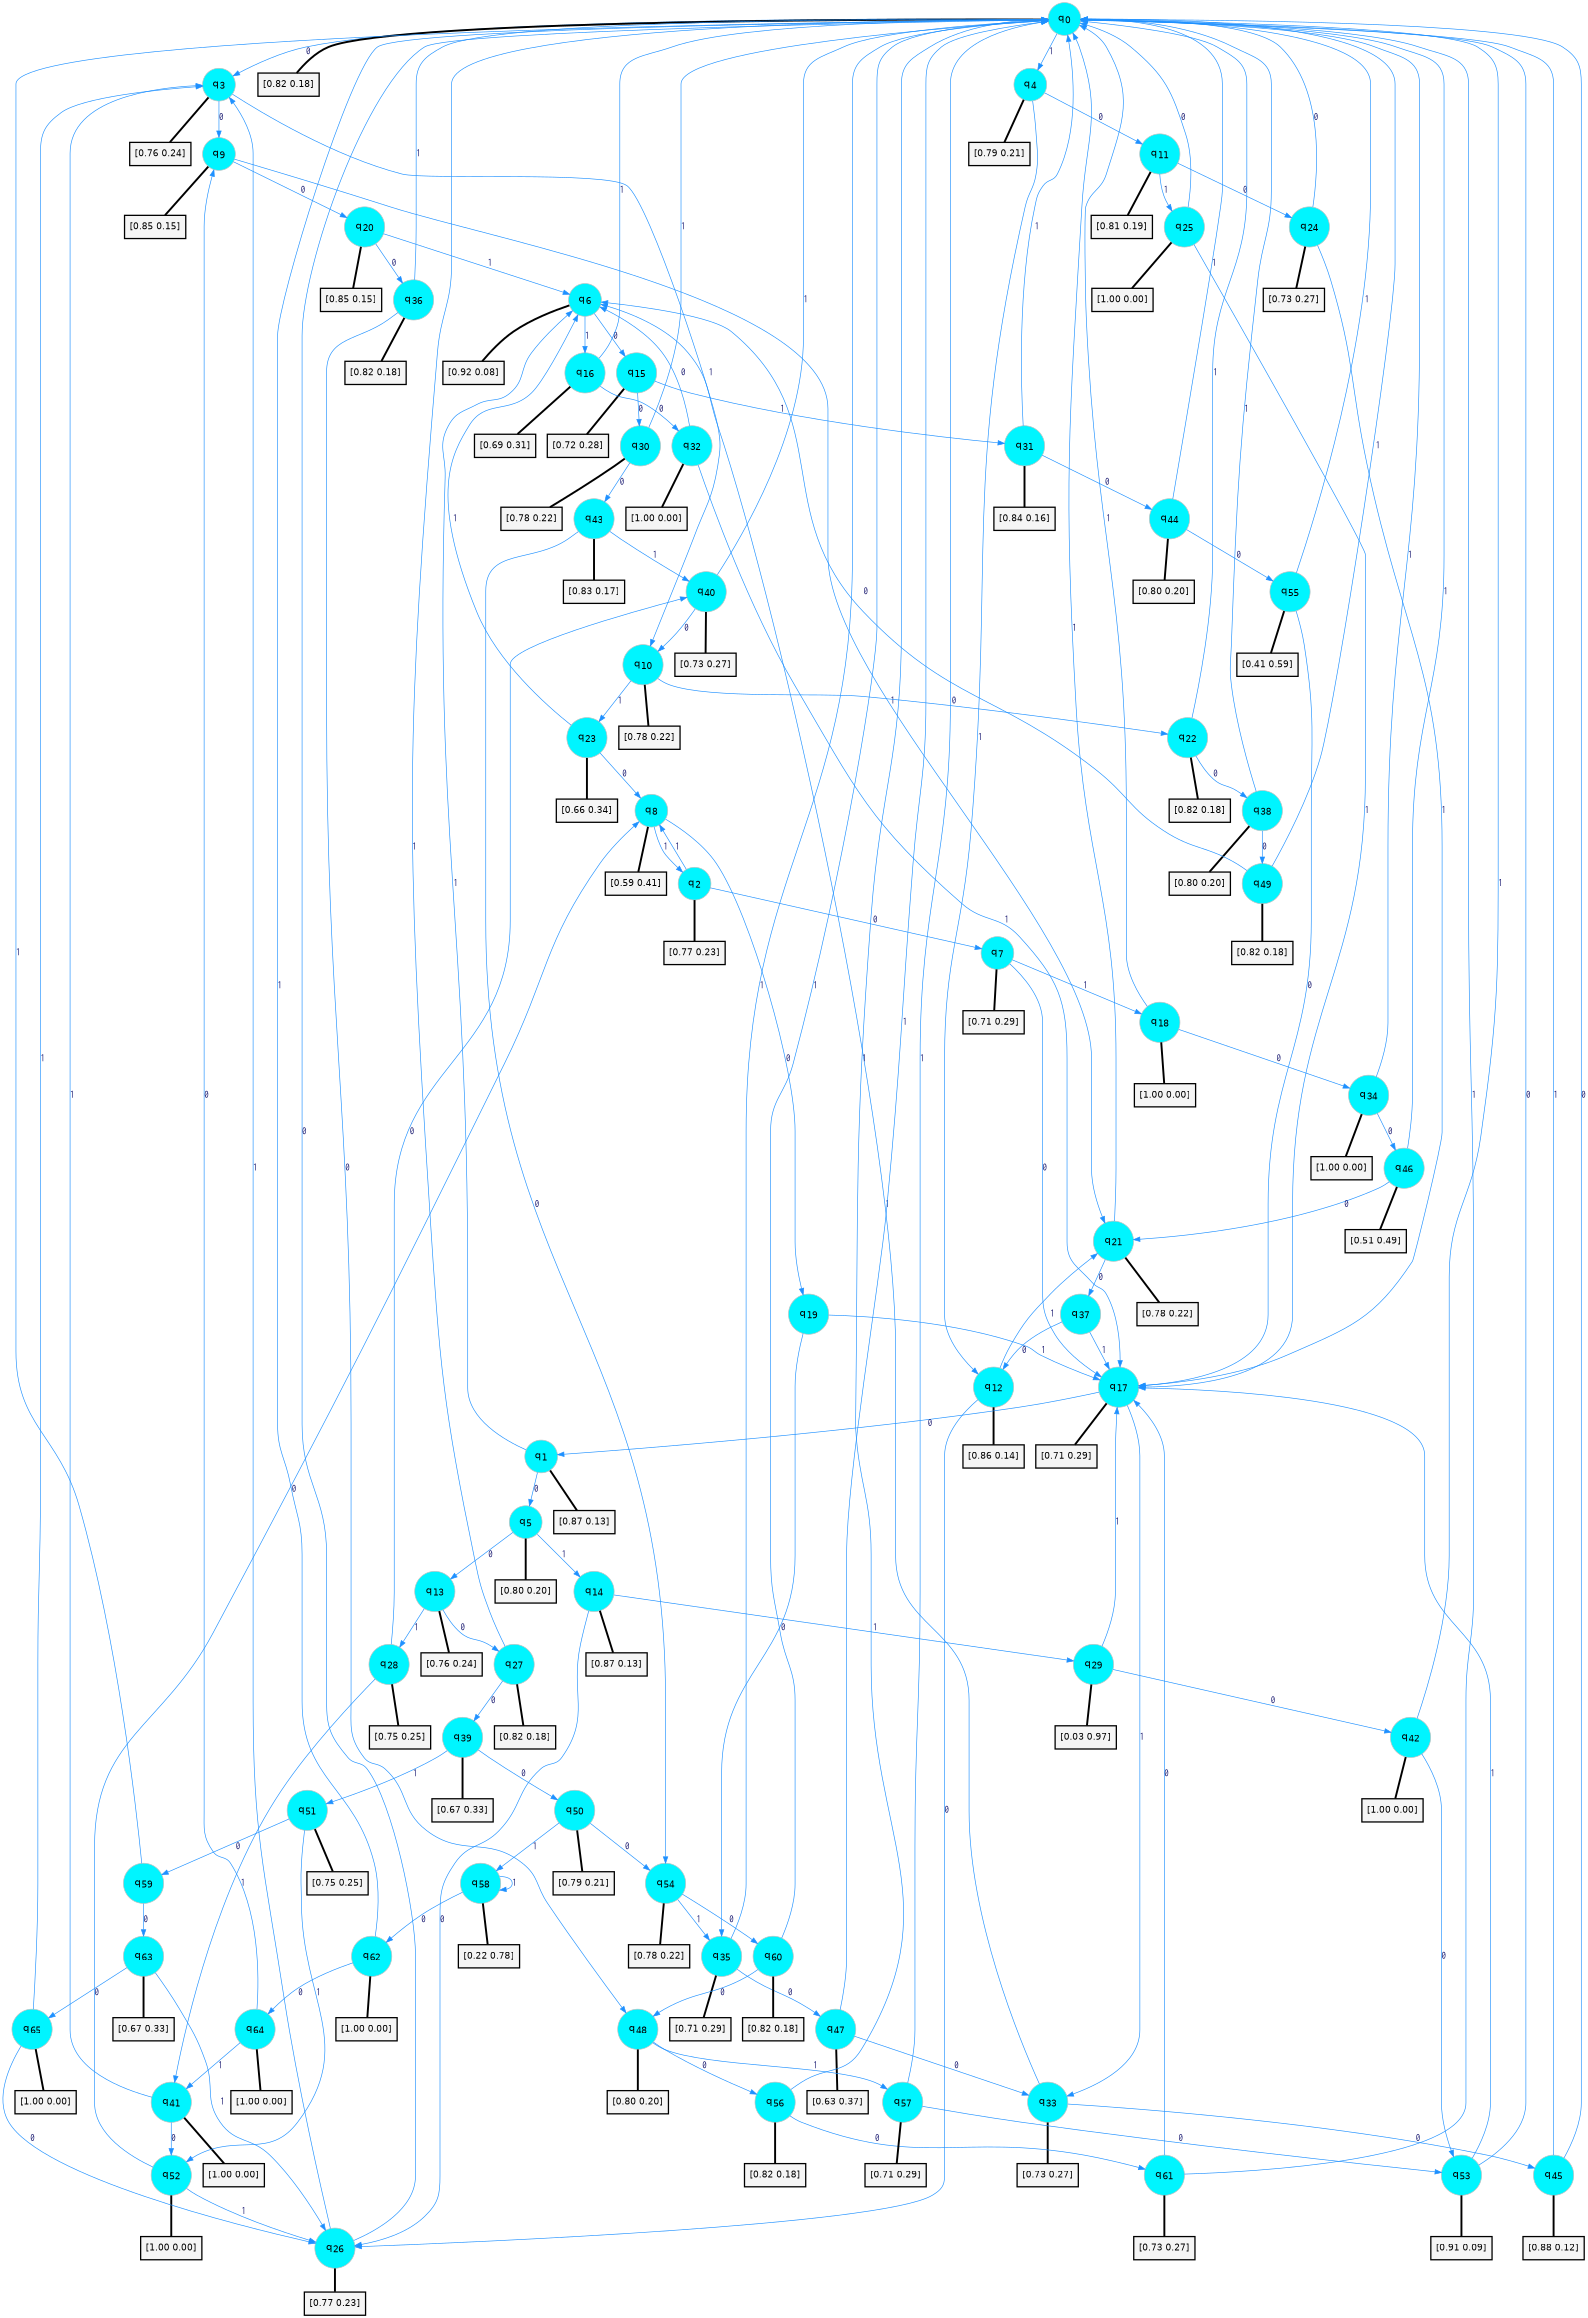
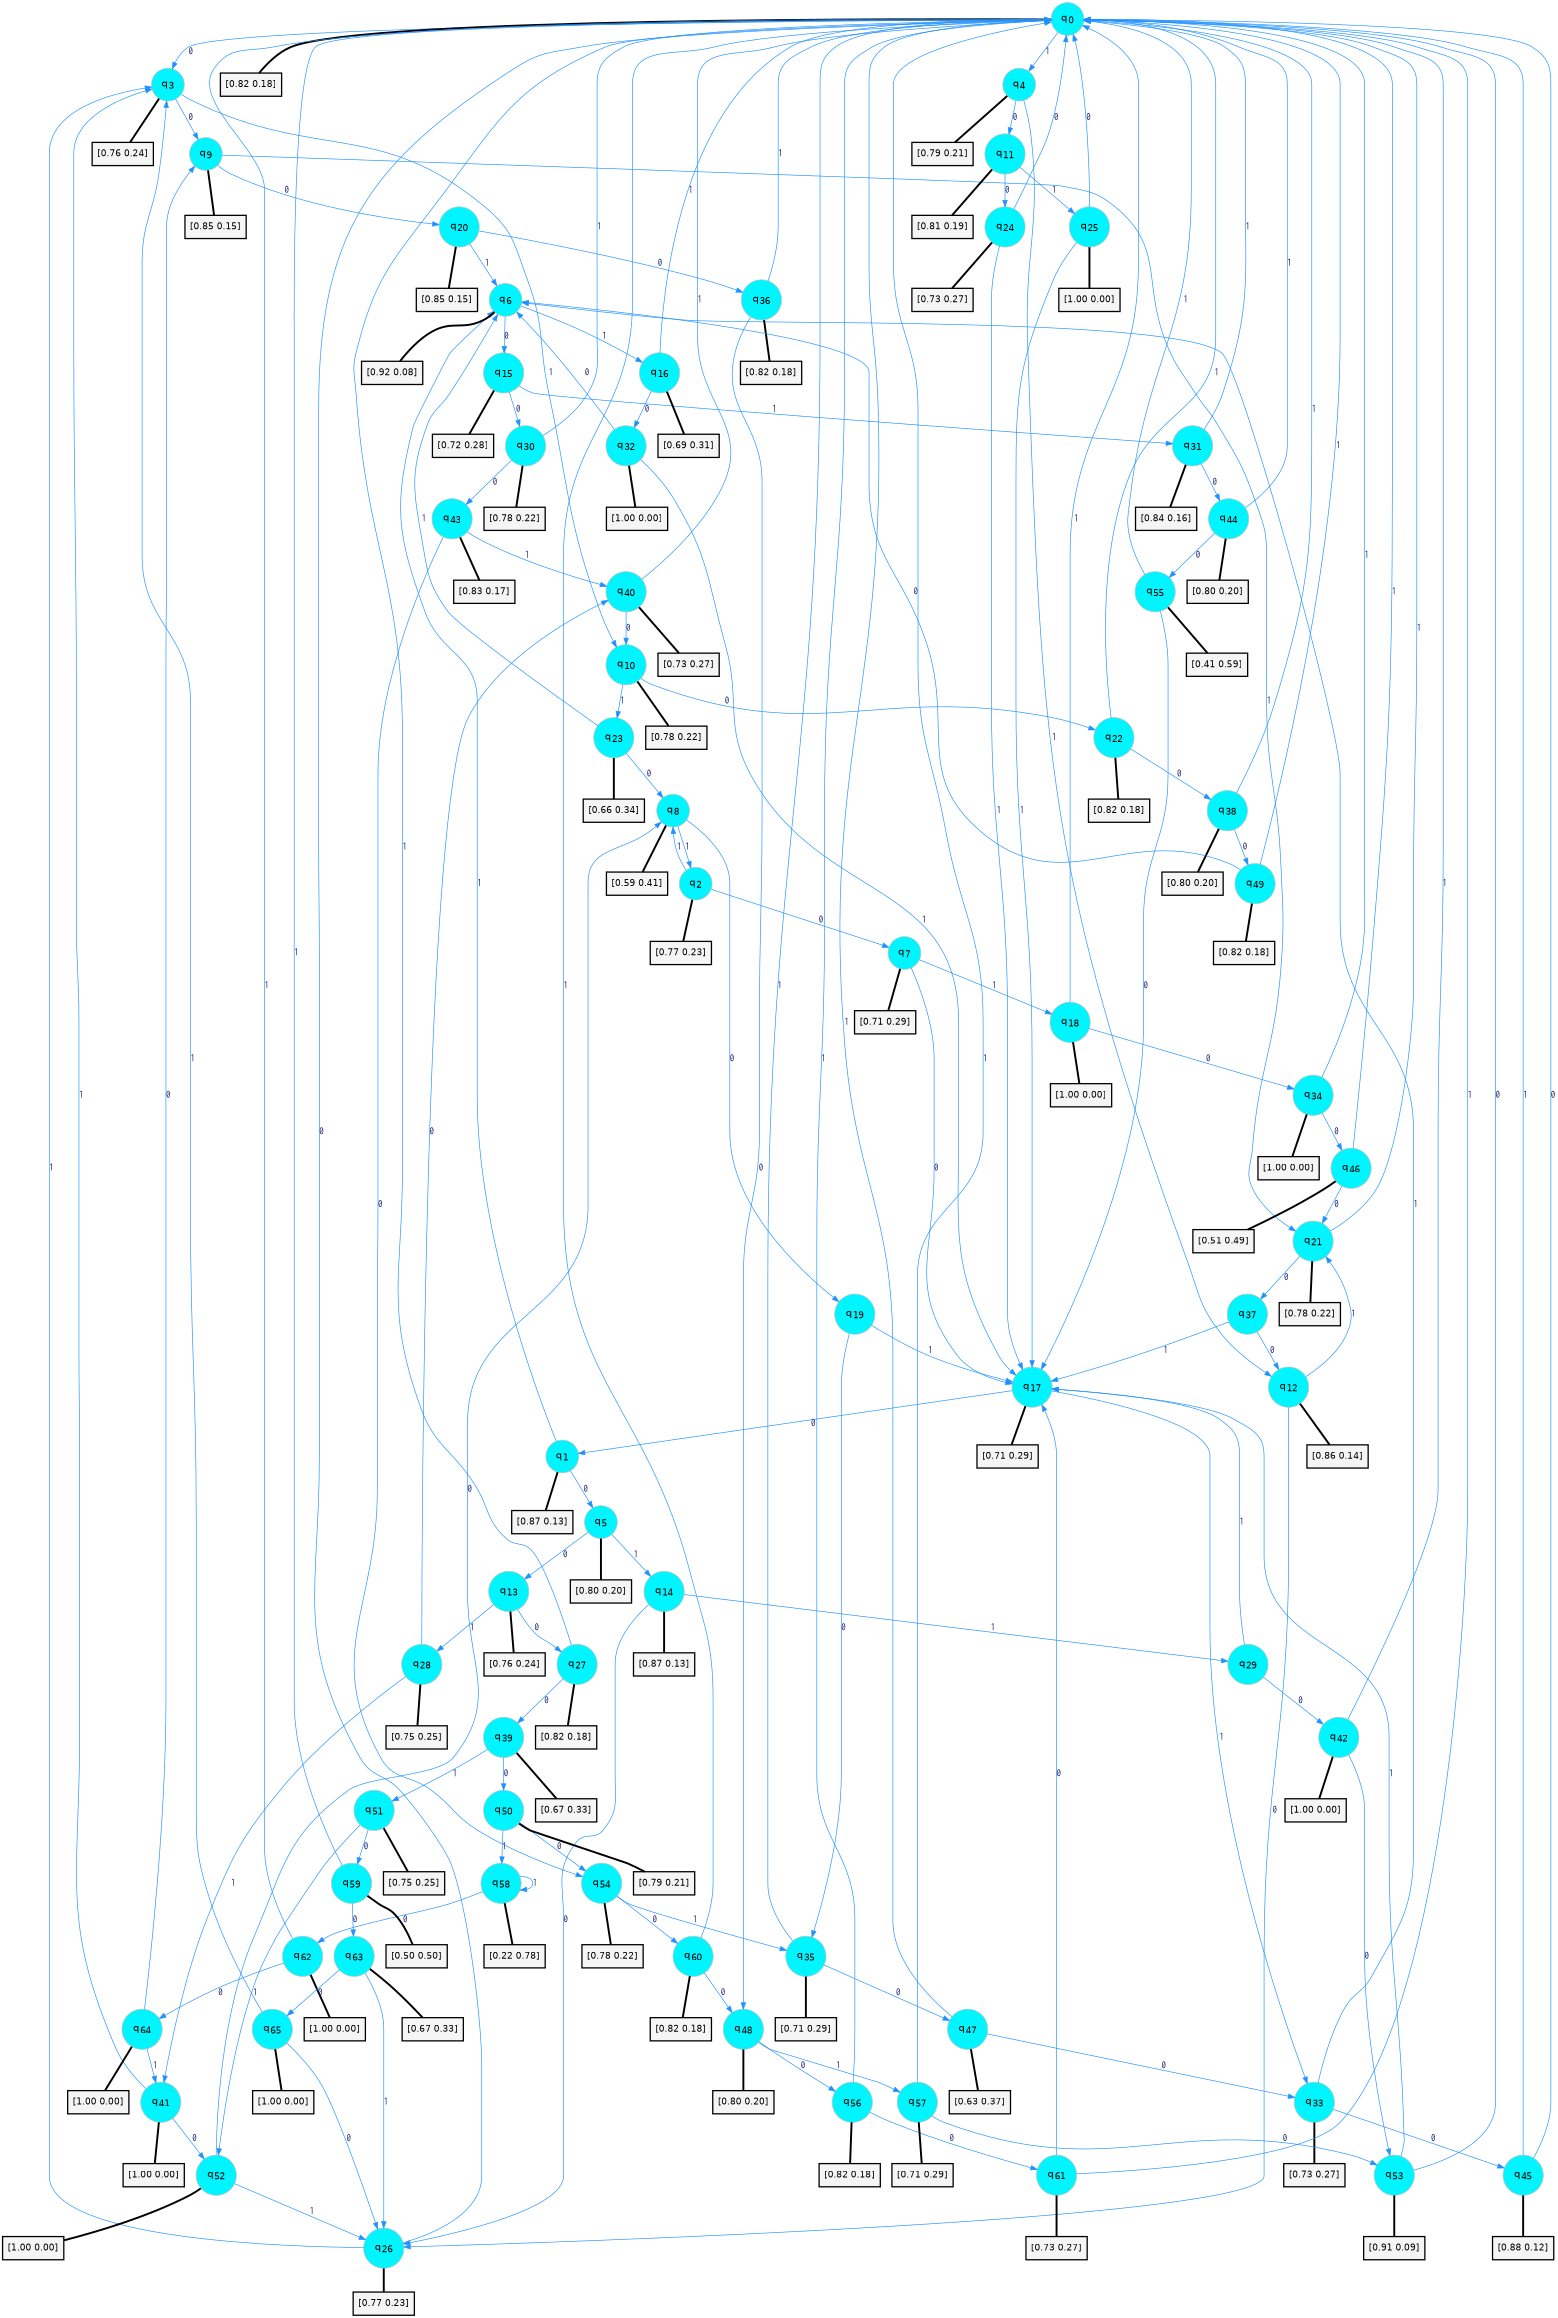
(1086, 1737) -> none
none -> (417, 1956)
